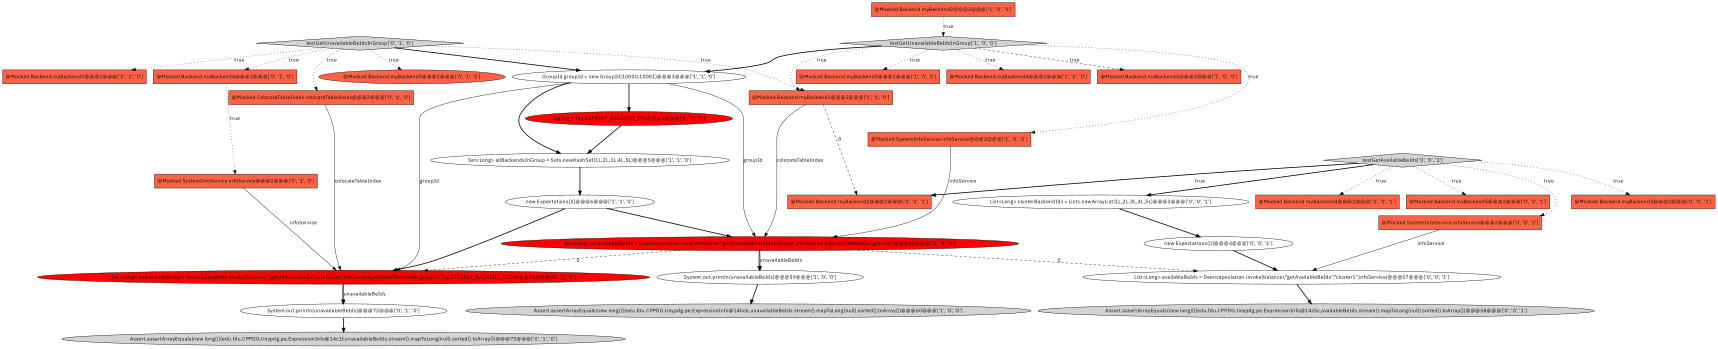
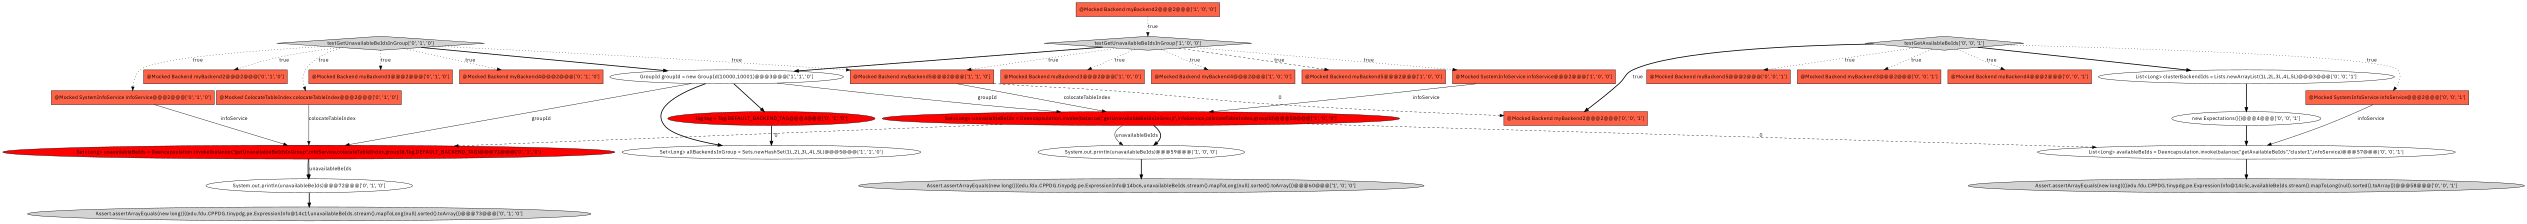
(412, 77) -> (381, 77)
(230, 127) -> (222, 54)
(580, 202) -> none
